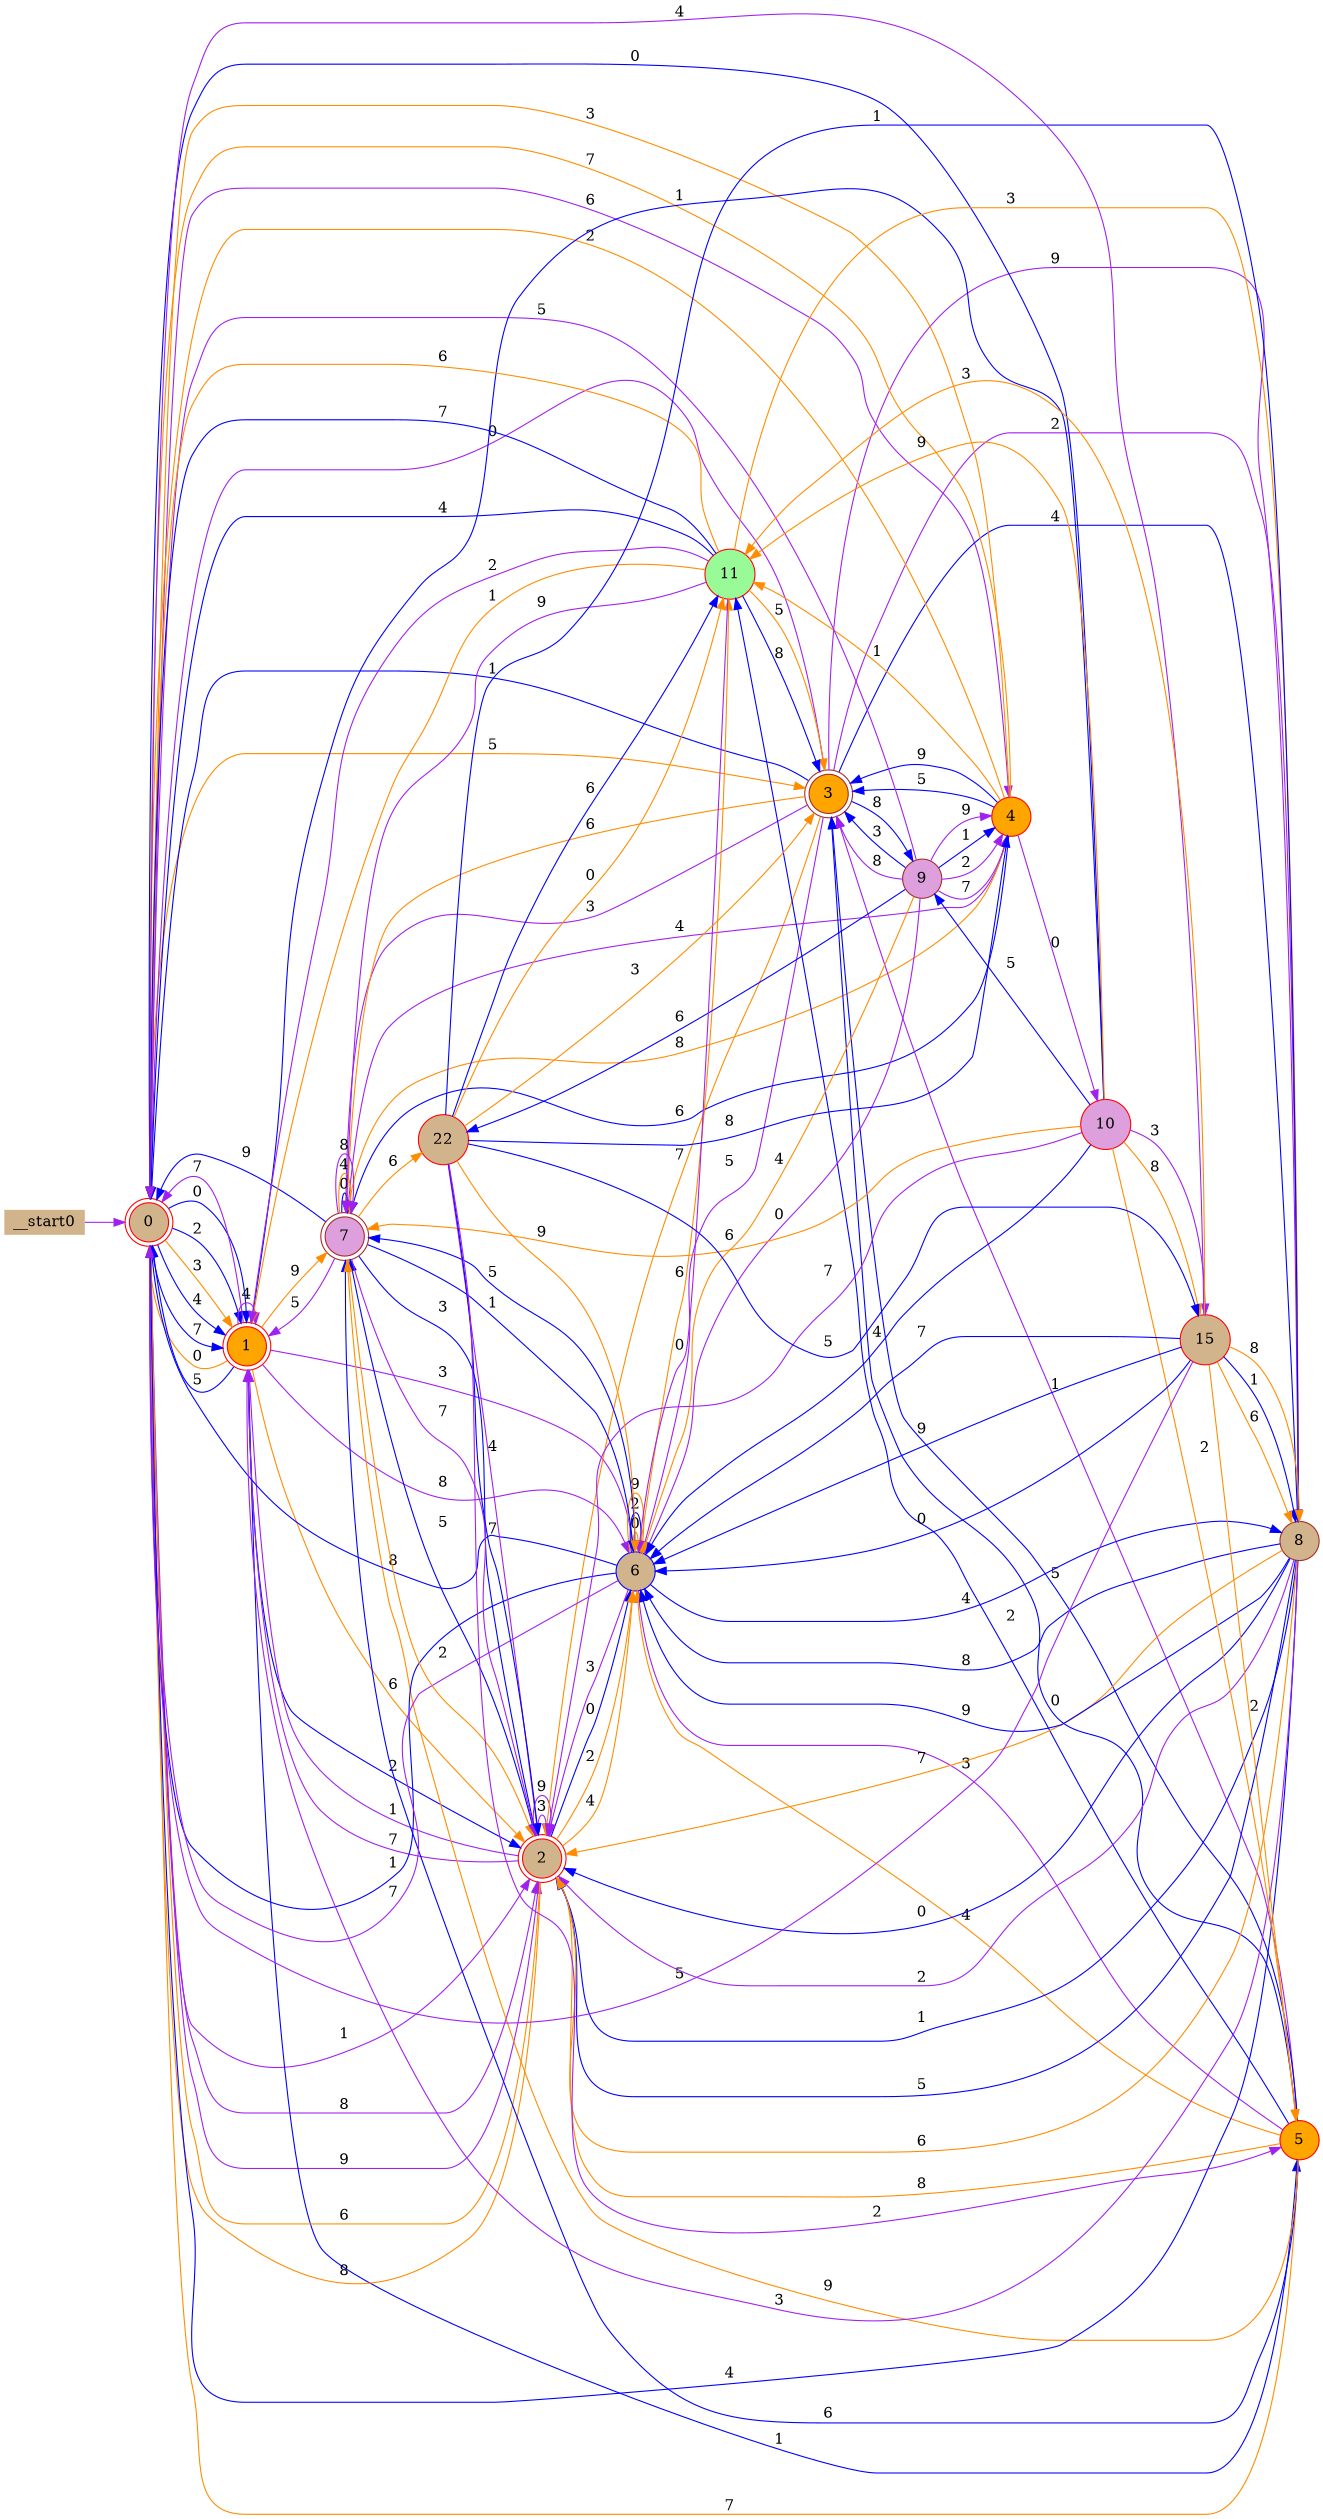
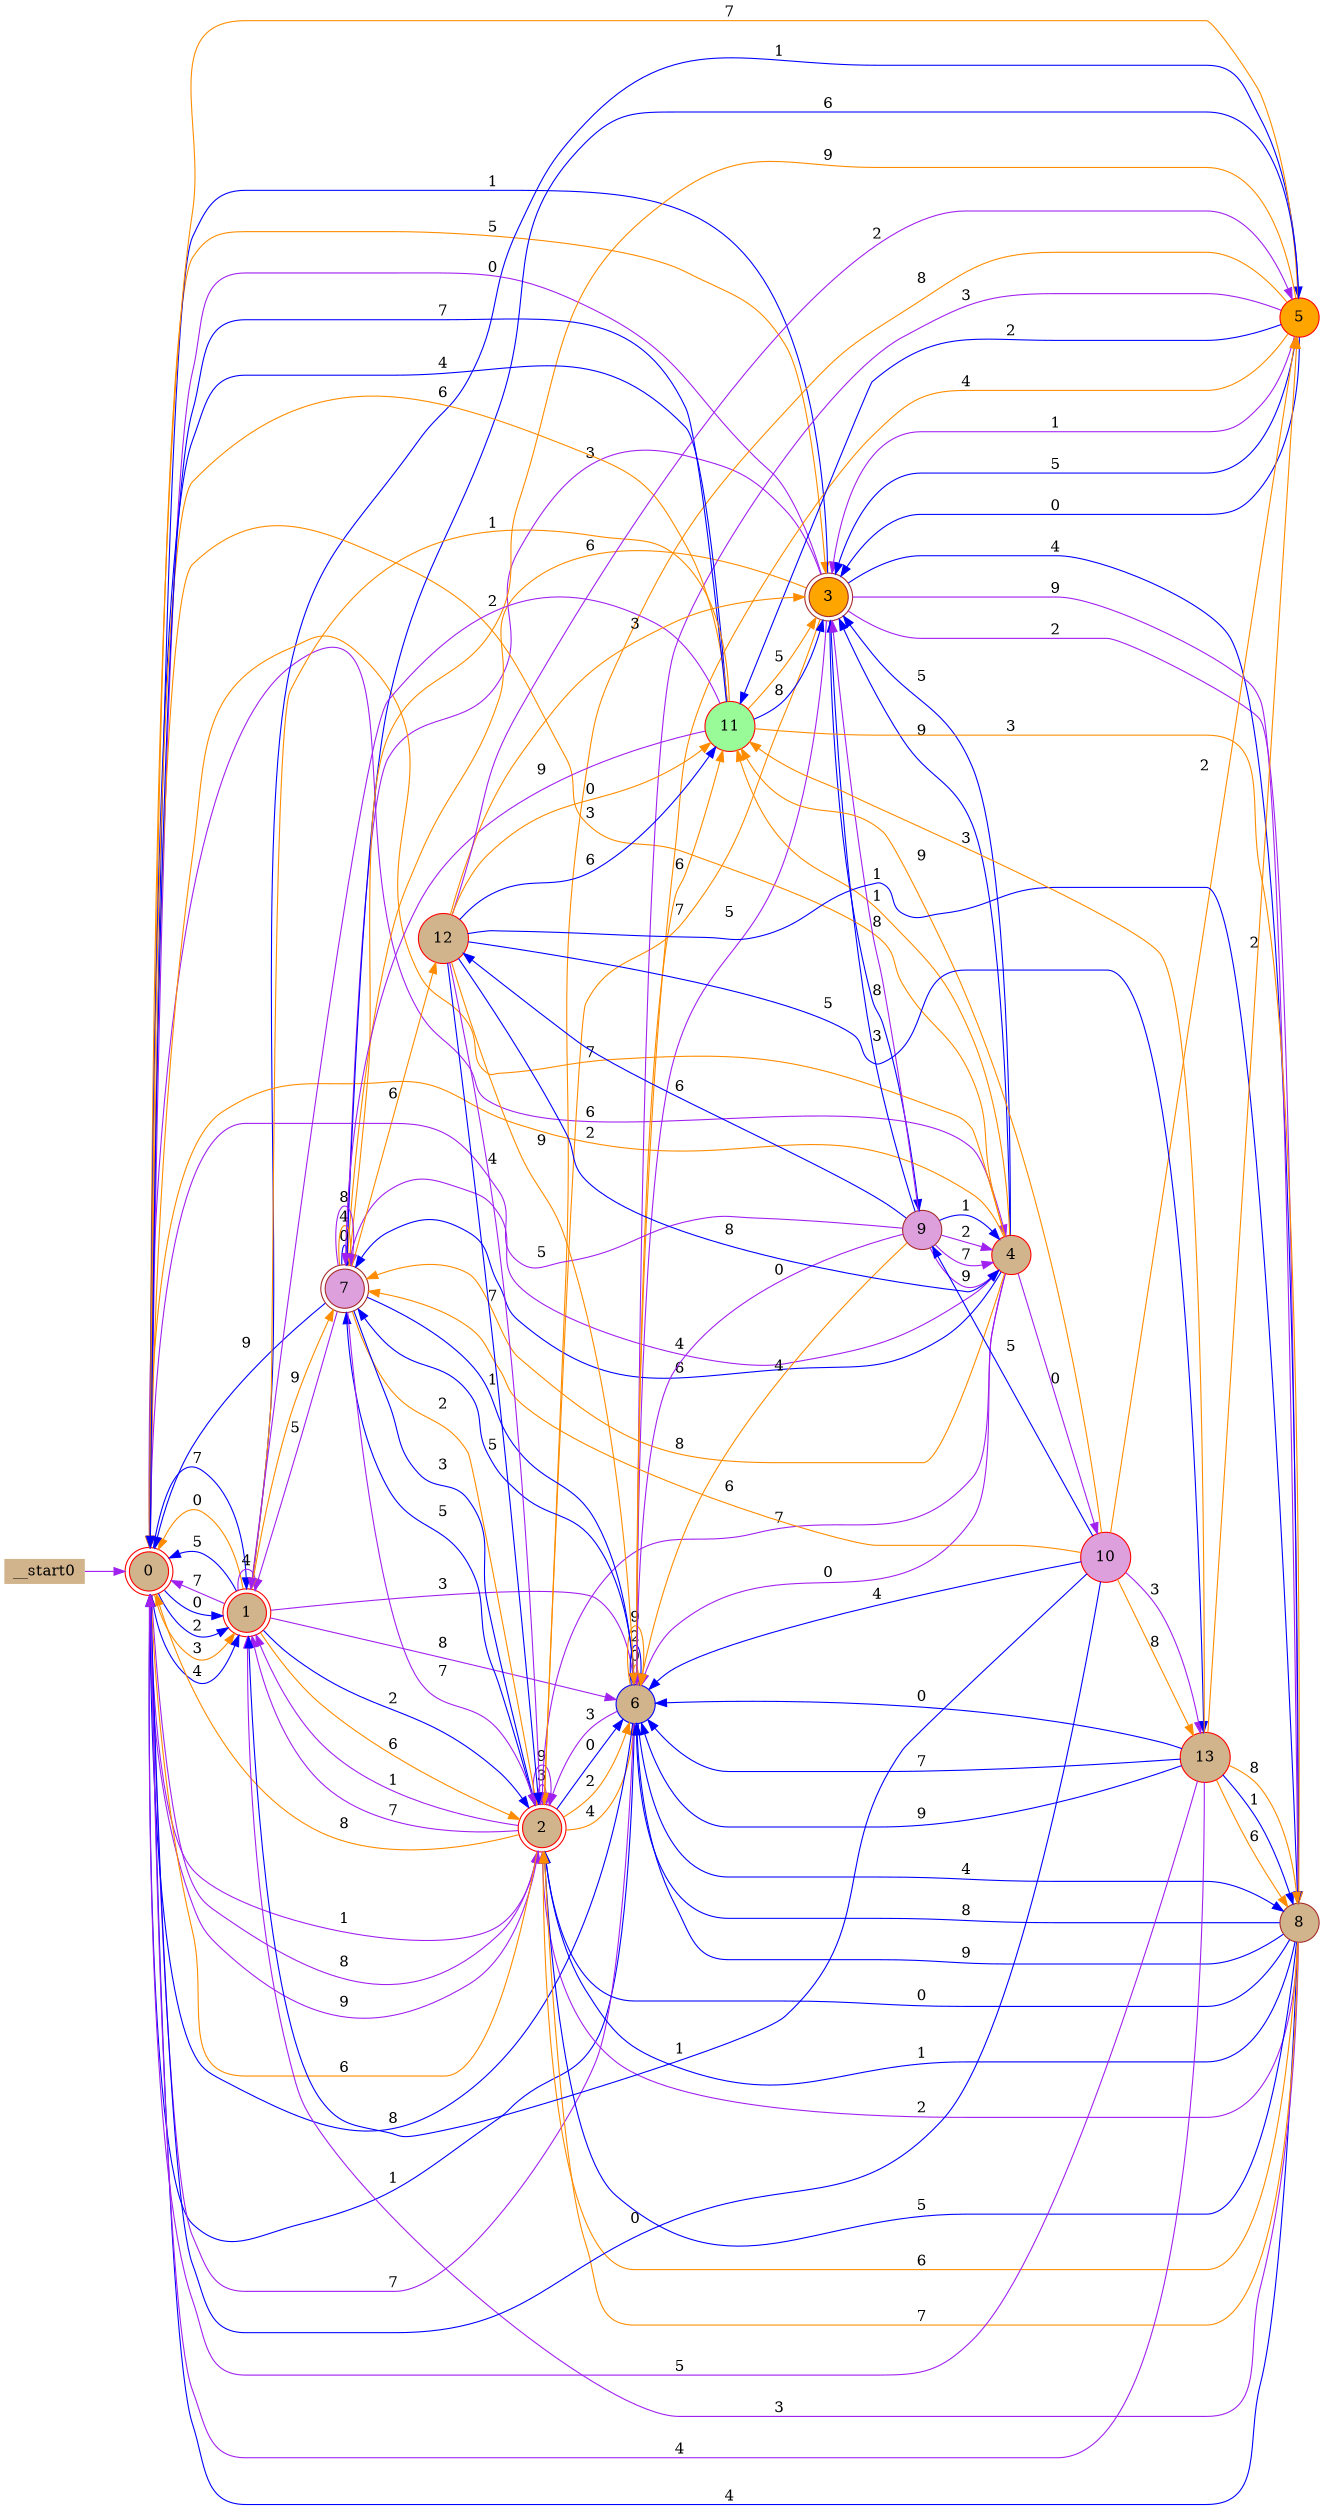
(1011, 817) -> (1011, 1255)
(705, 1073) -> (922, 1564)
(443, 1140) -> (443, 939)
(1205, 1340) -> (1205, 1757)
(247, 1346) -> (247, 1613)
(704, 1406) -> (780, 1529)
